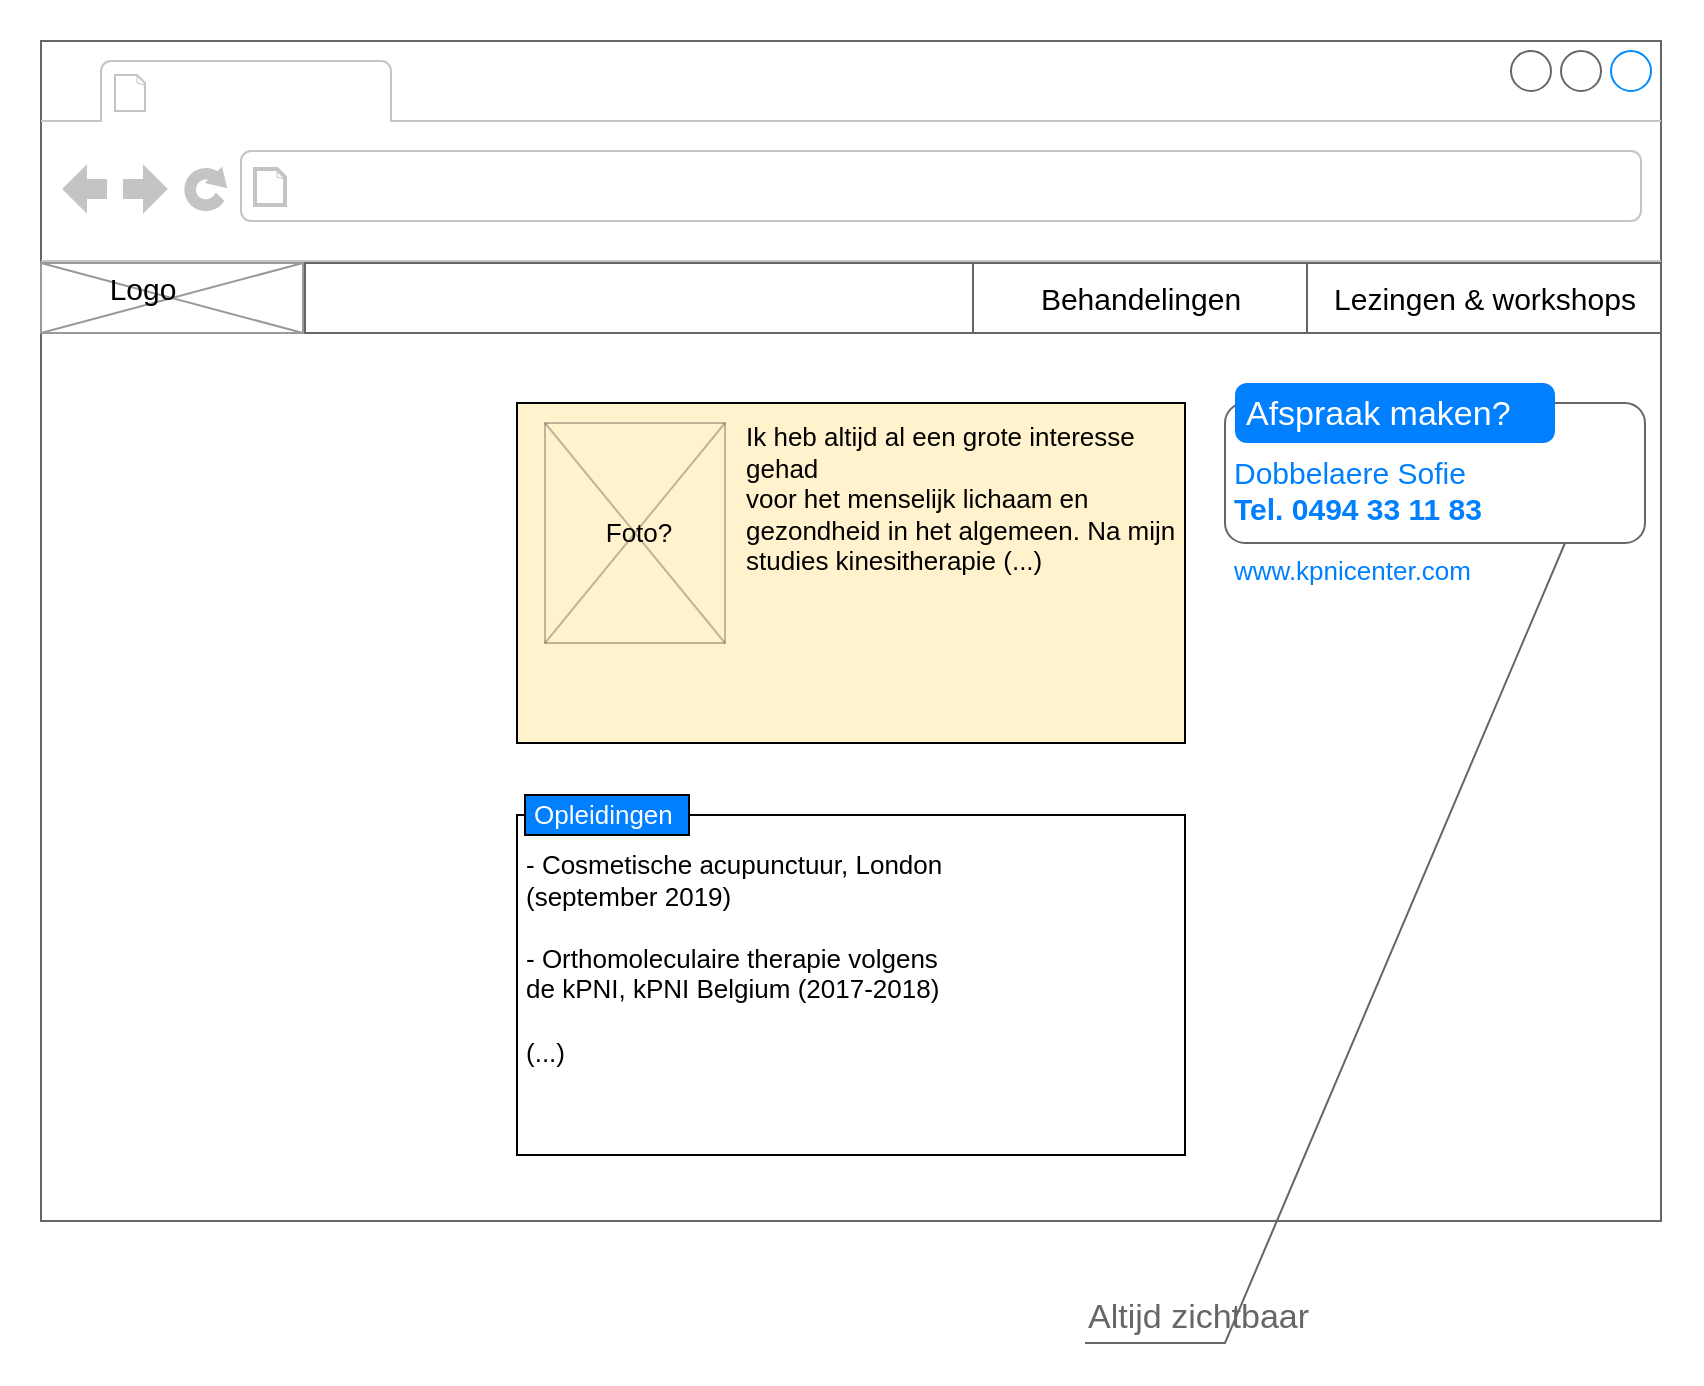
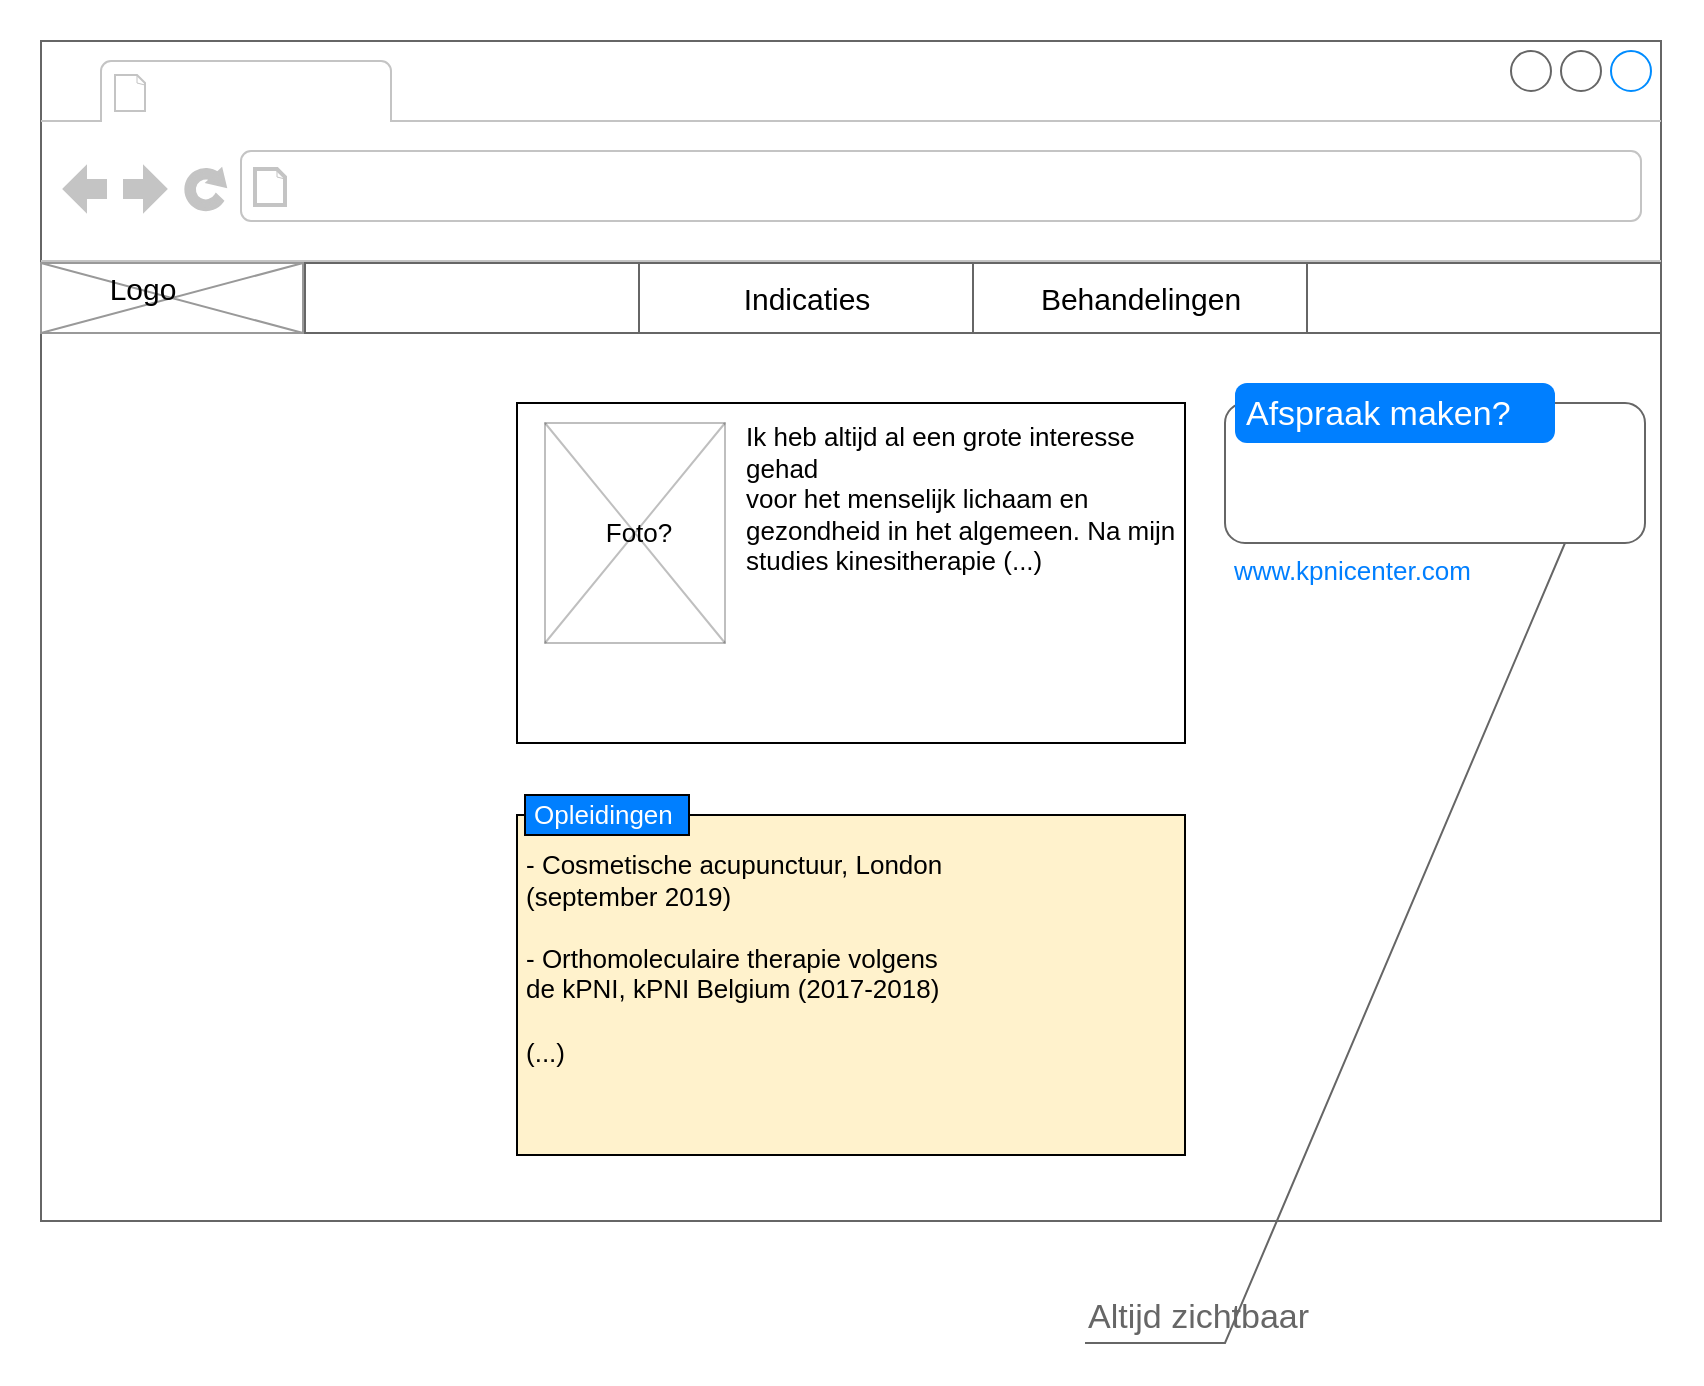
none -> (806, 298)
(1484, 298) -> none
(1371, 491) -> none
(851, 573) -> (851, 573)
(851, 985) -> (851, 985)
